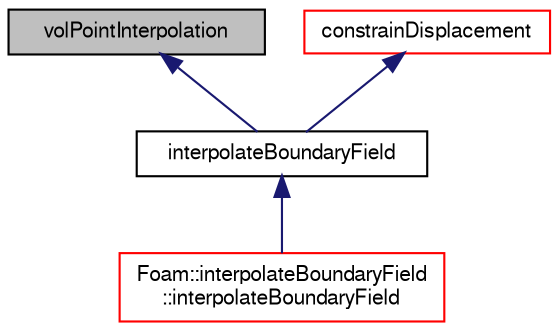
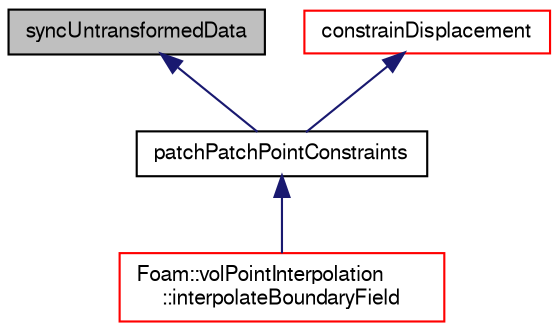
(137, 32) -> (137, 32)
(282, 154) -> (282, 154)
(282, 287) -> (282, 287)
